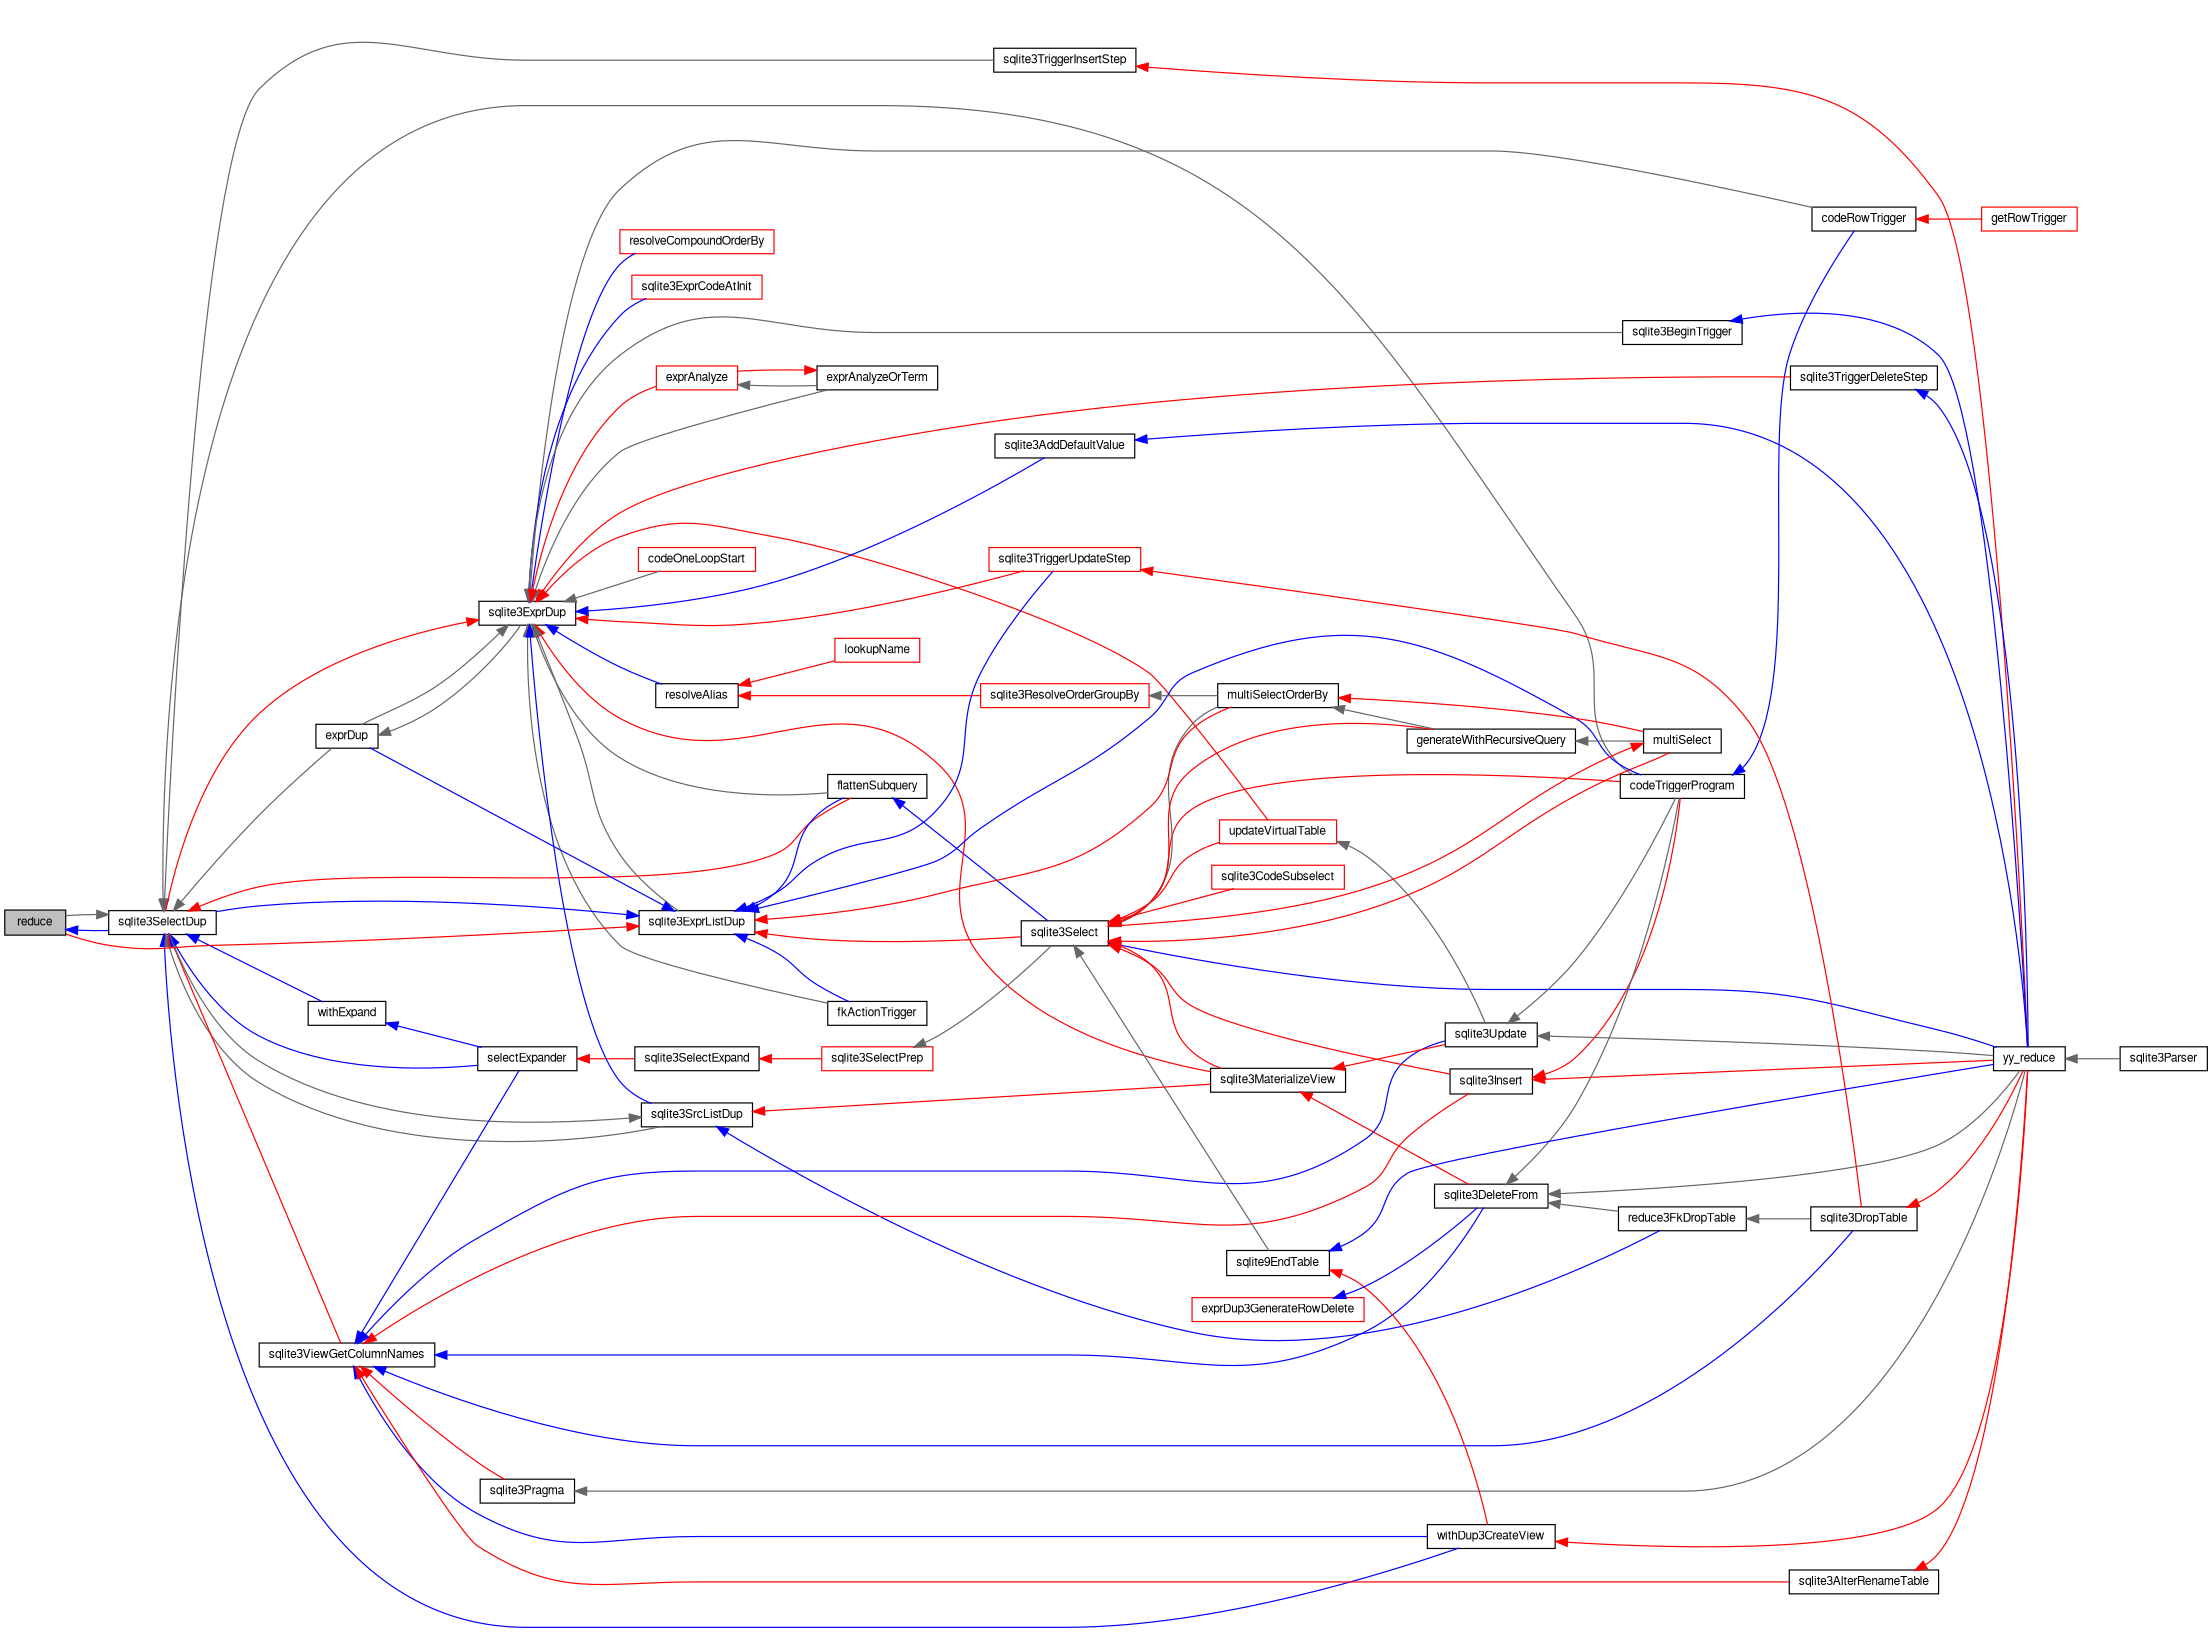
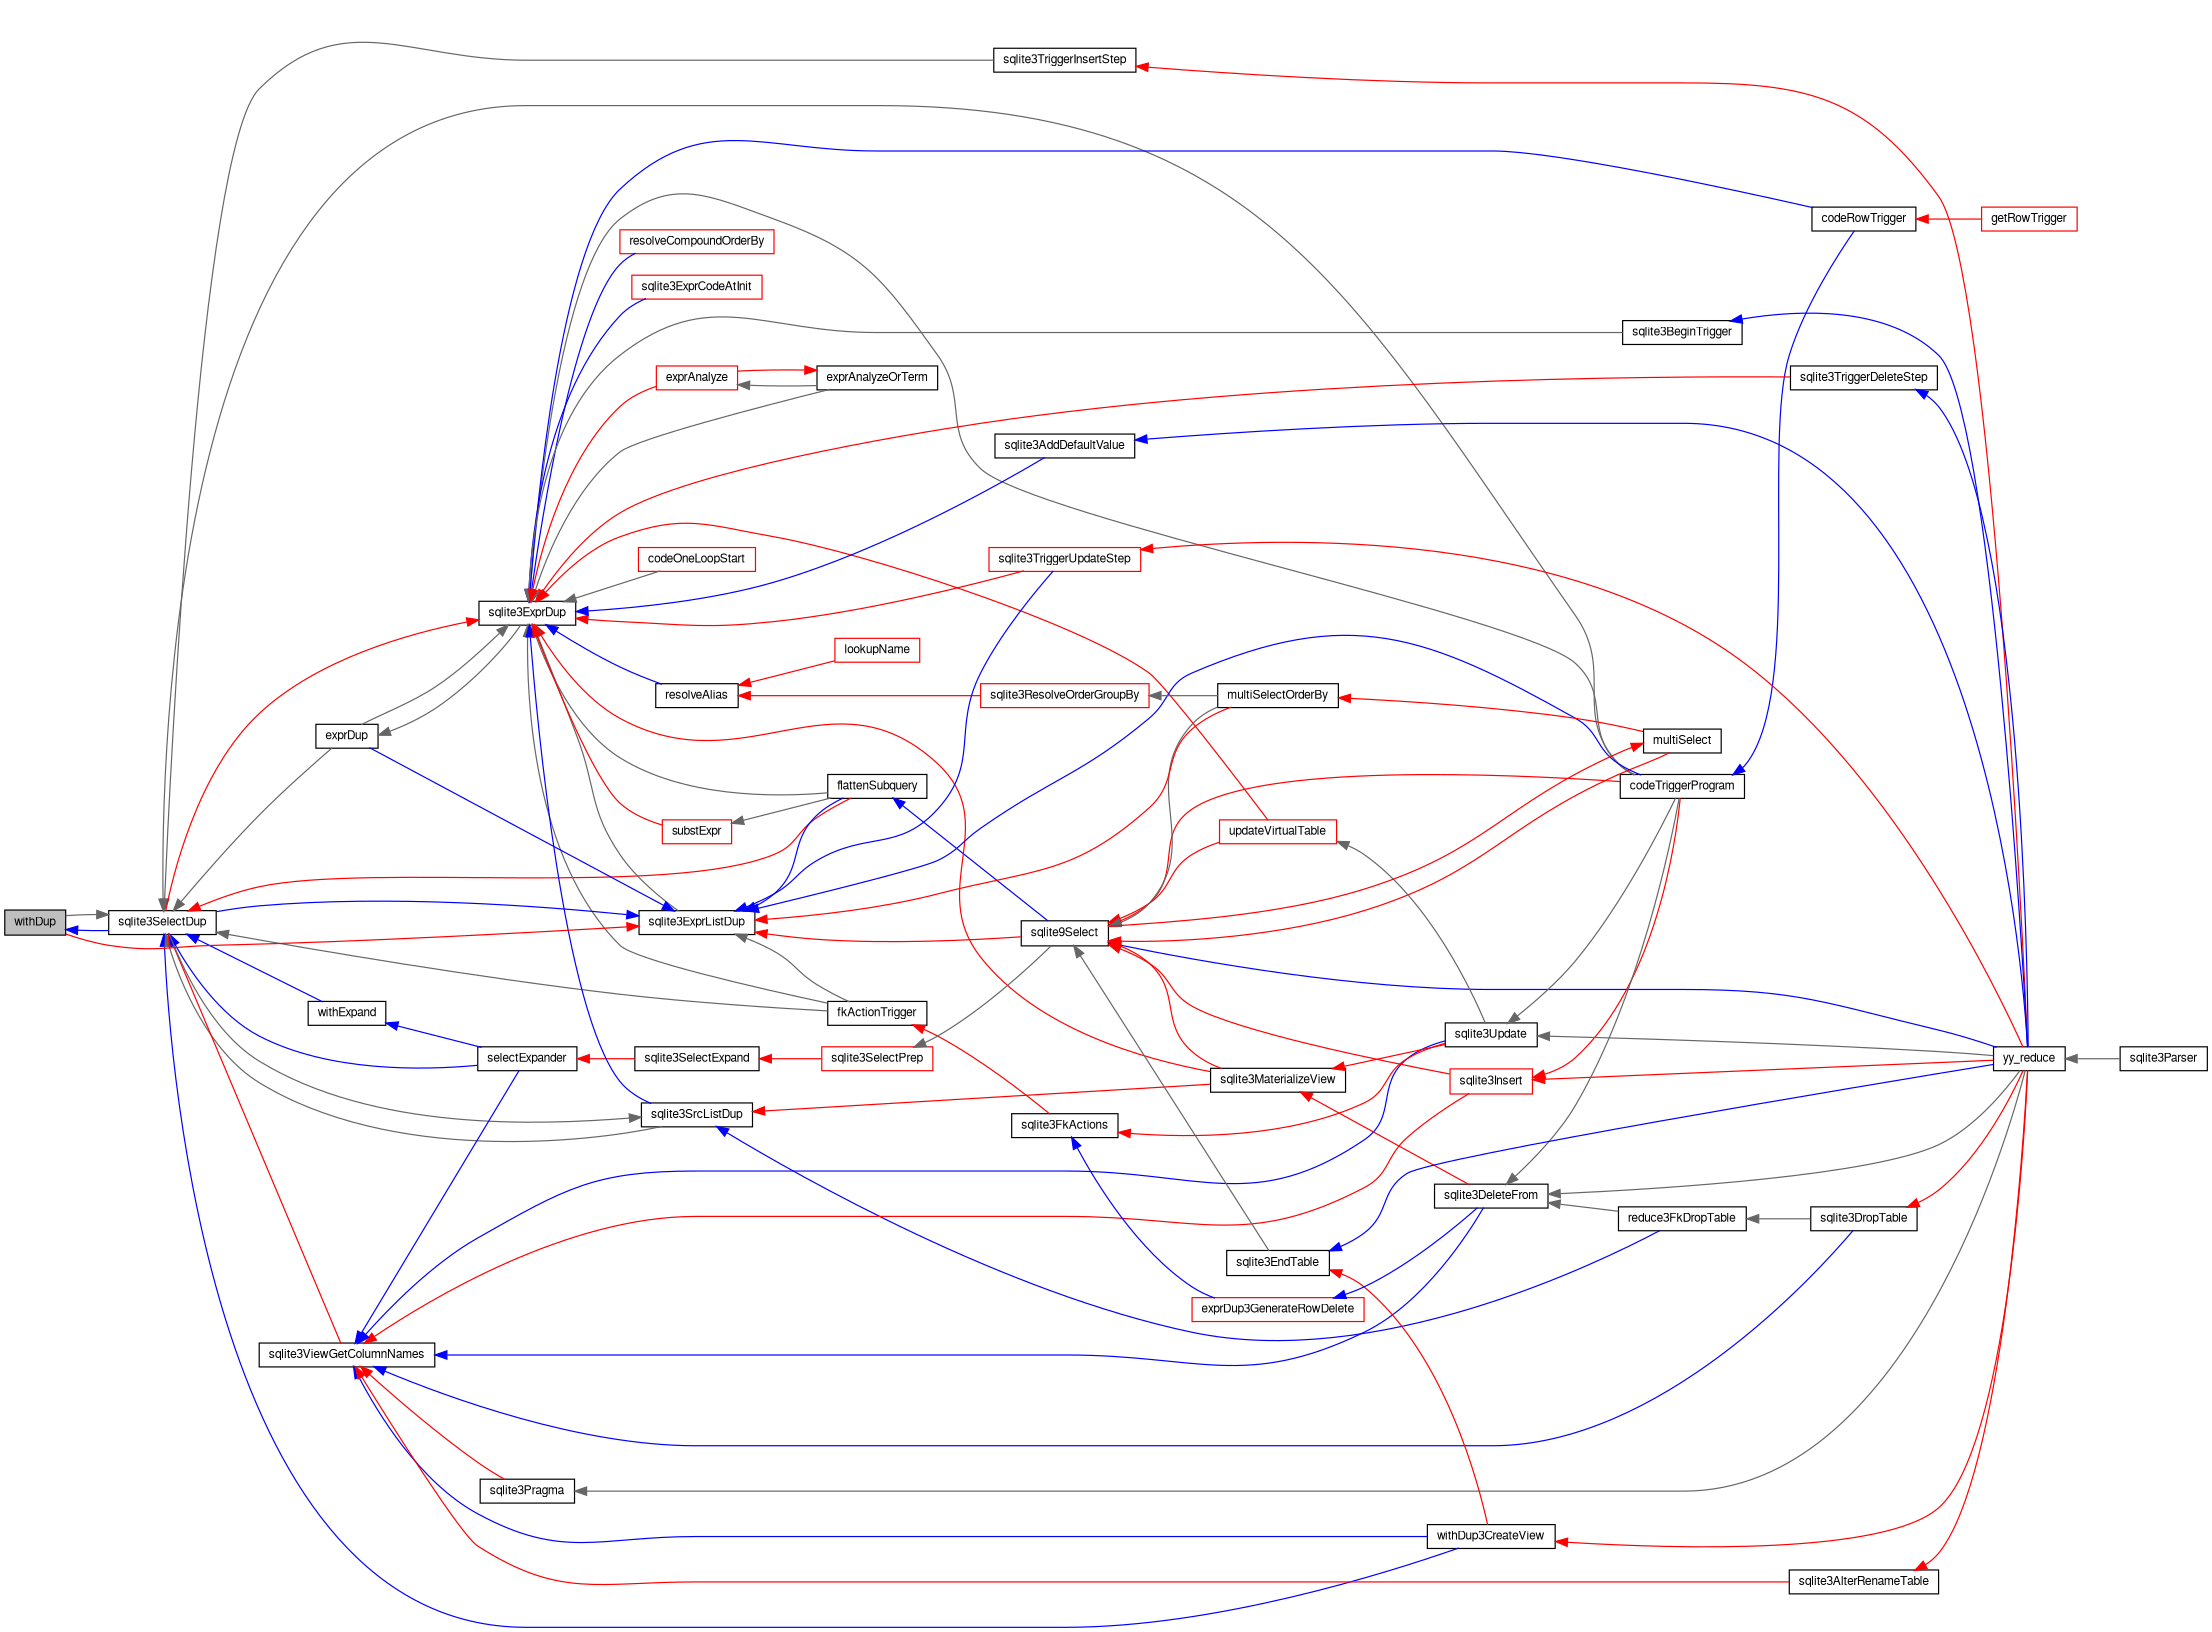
(1005, 151) -> (1005, 151)
none -> (956, 409)
(1704, 678) -> (1687, 627)
(1491, 741) -> none
none -> (697, 832)
(1278, 877) -> none
(35, 923) -> (35, 923)
(1065, 933) -> (1065, 933)
(798, 970) -> (798, 970)
none -> (527, 982)
(1491, 1081) -> (1491, 1081)
none -> (1065, 1126)
(1278, 1263) -> (1278, 1263)
